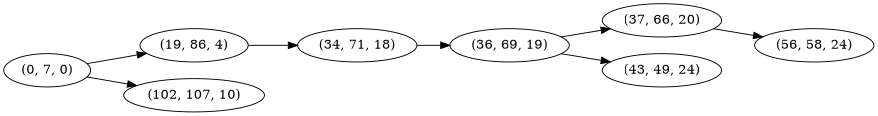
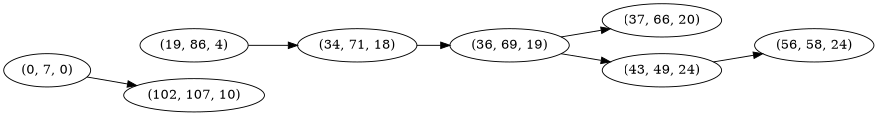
(733, 32) -> (733, 59)
(112, 59) -> none
